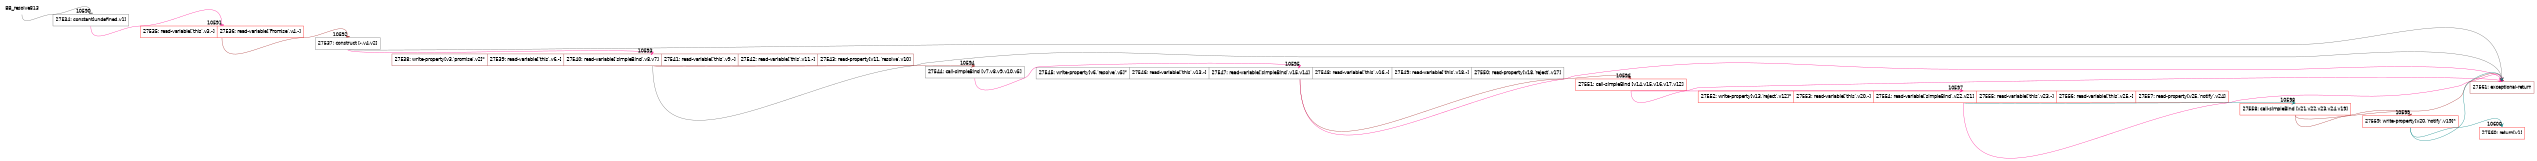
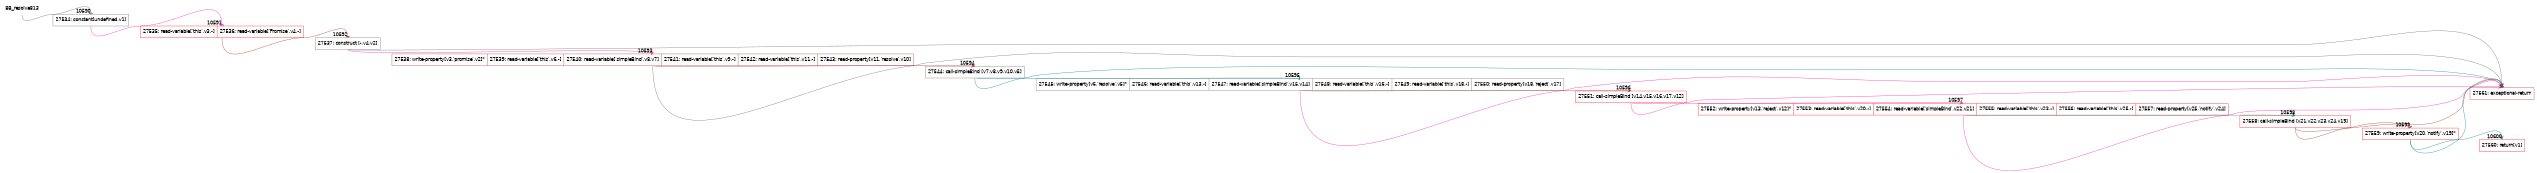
(1130, 64) -> (1137, 78)
none -> (1735, 69)
